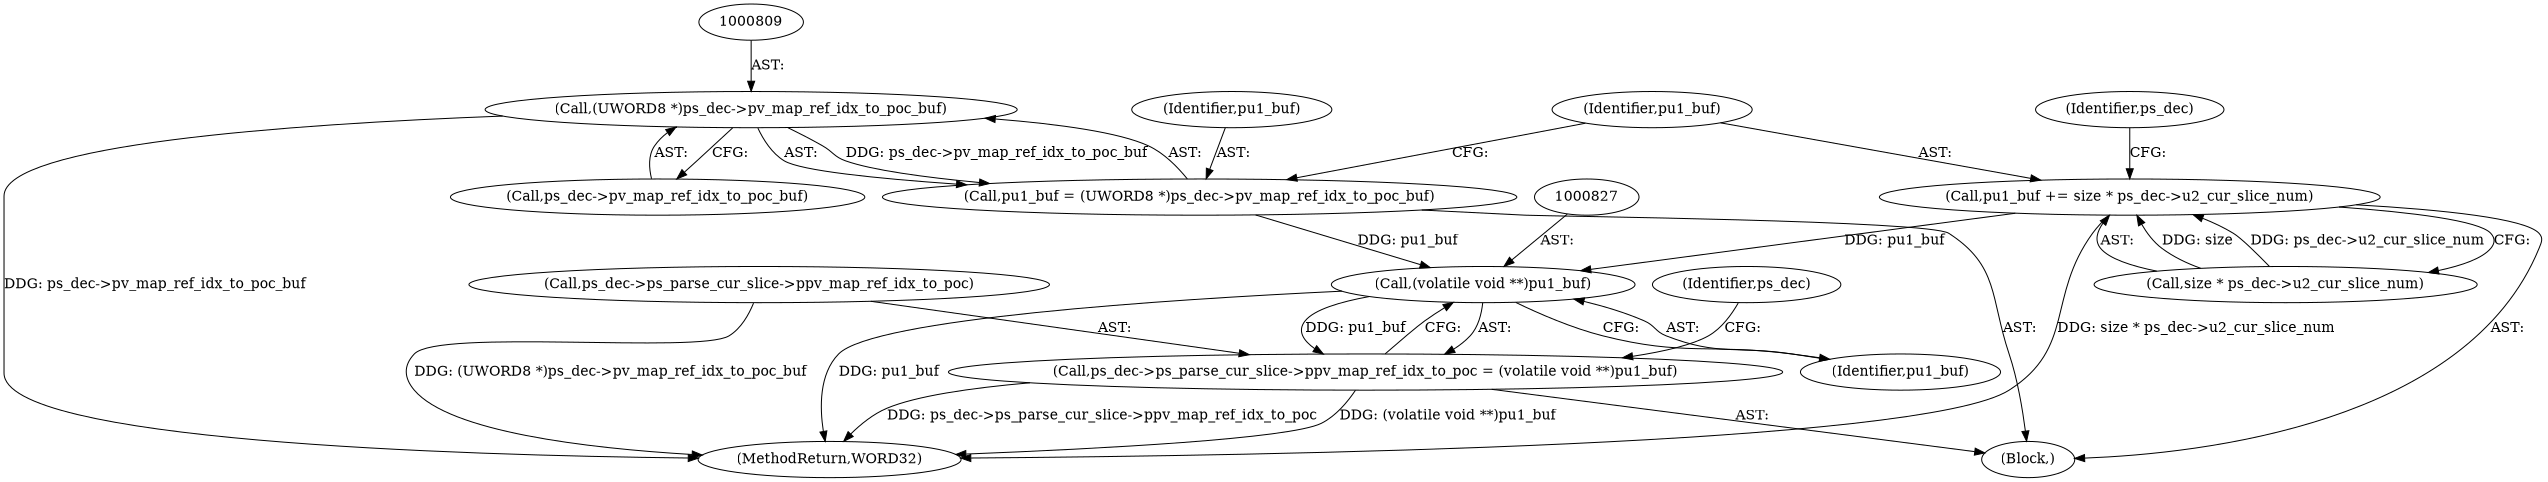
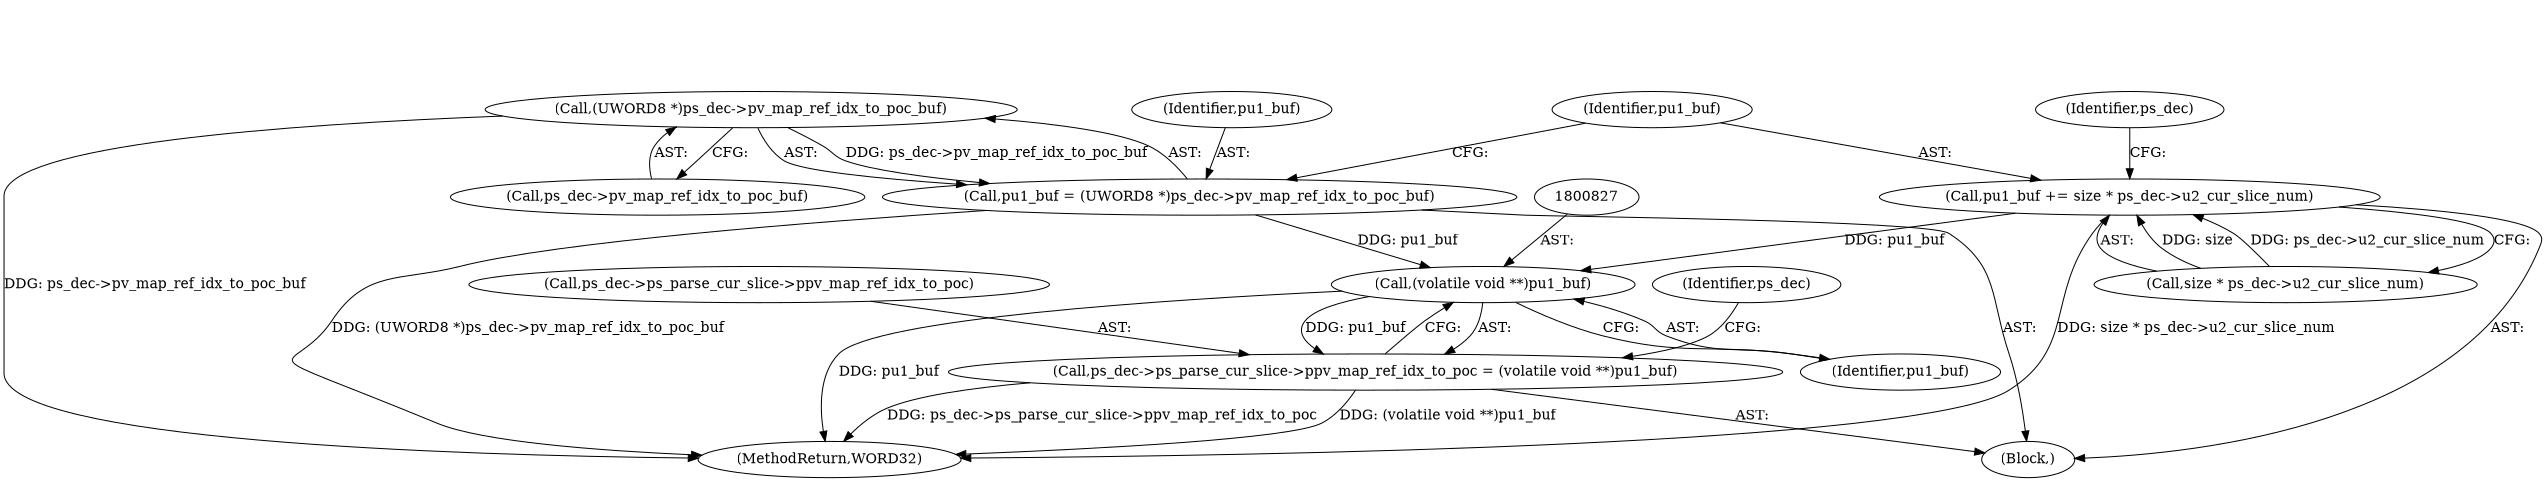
(751, 22) -> none
(1587, 197) -> (1587, 197)
(428, 349) -> (417, 274)
